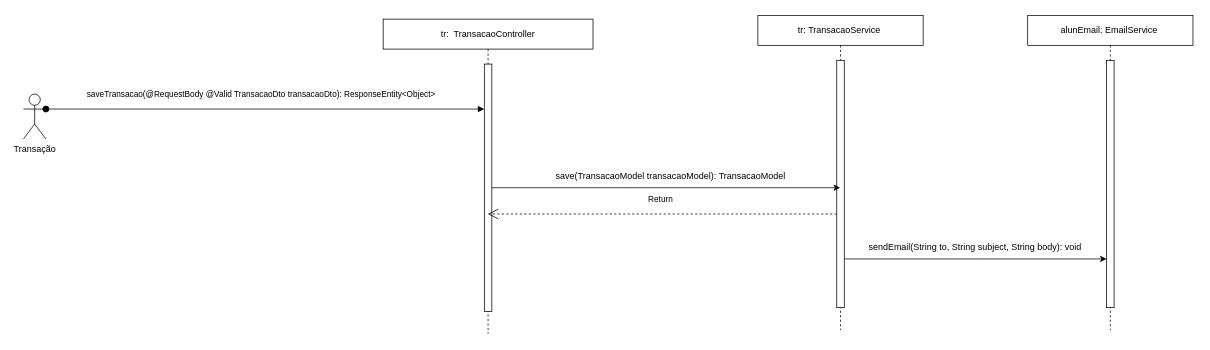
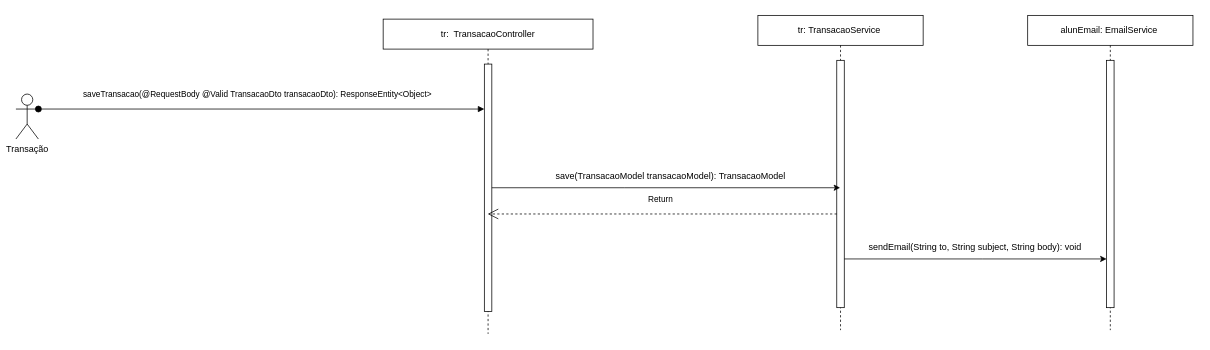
(34, 117) -> (27, 117)
